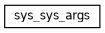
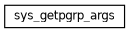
(52, 16) -> (65, 16)
